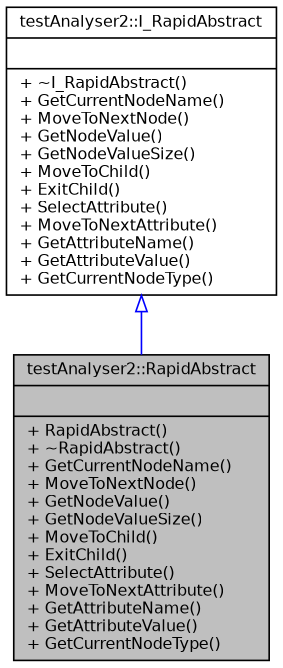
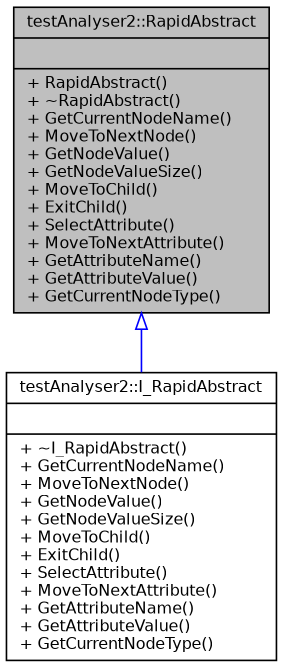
(141, 333) -> (141, 351)
